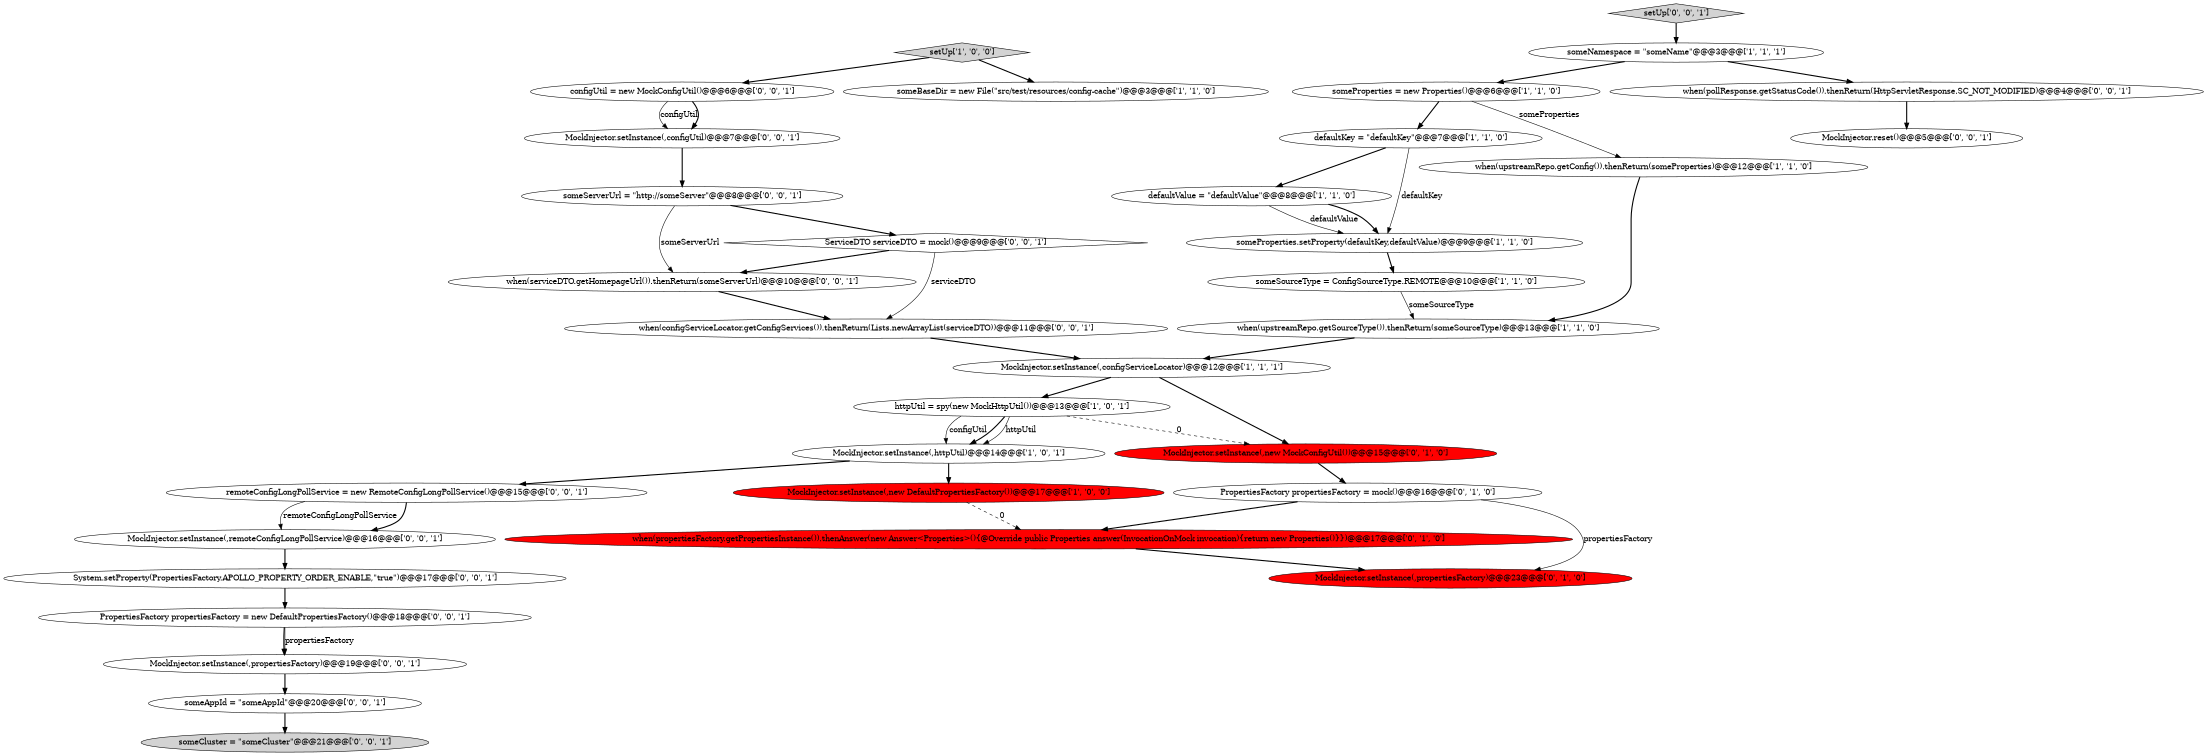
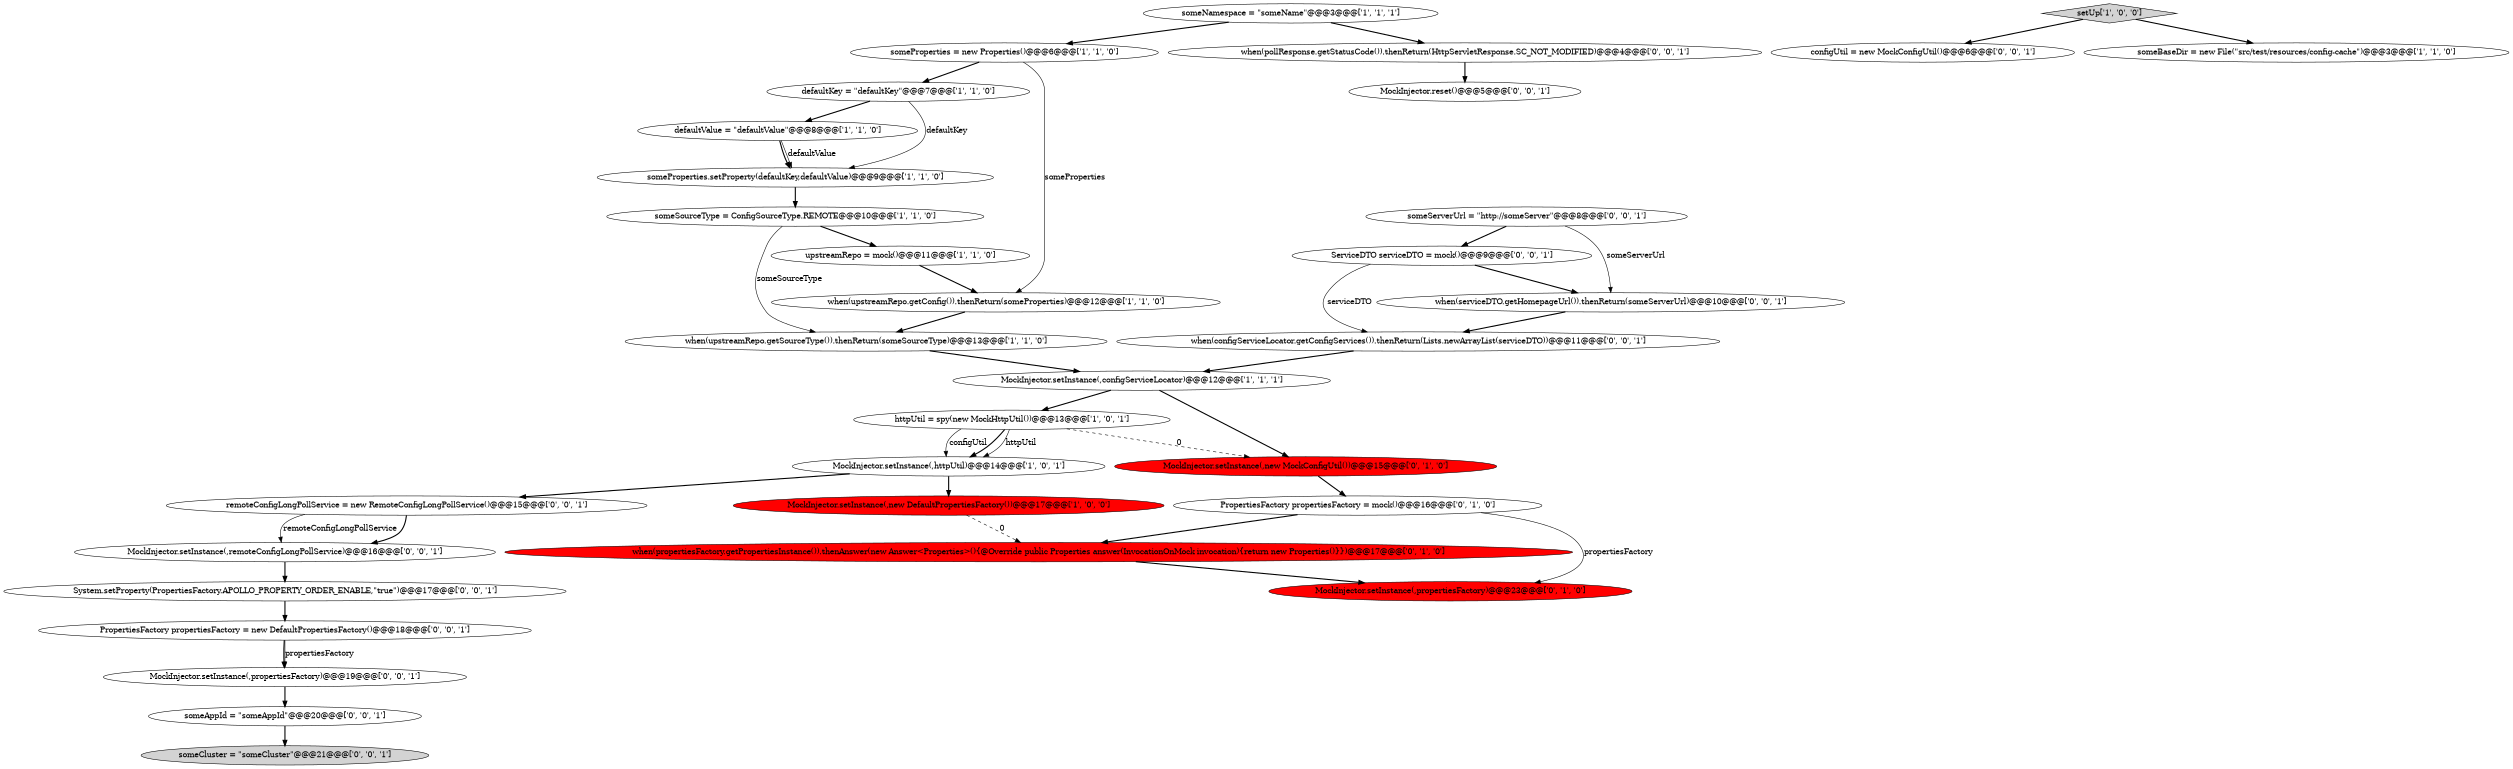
(1676, 13) -> none
(682, 138) -> none
(936, 243) -> (1442, 256)
none -> (900, 256)
